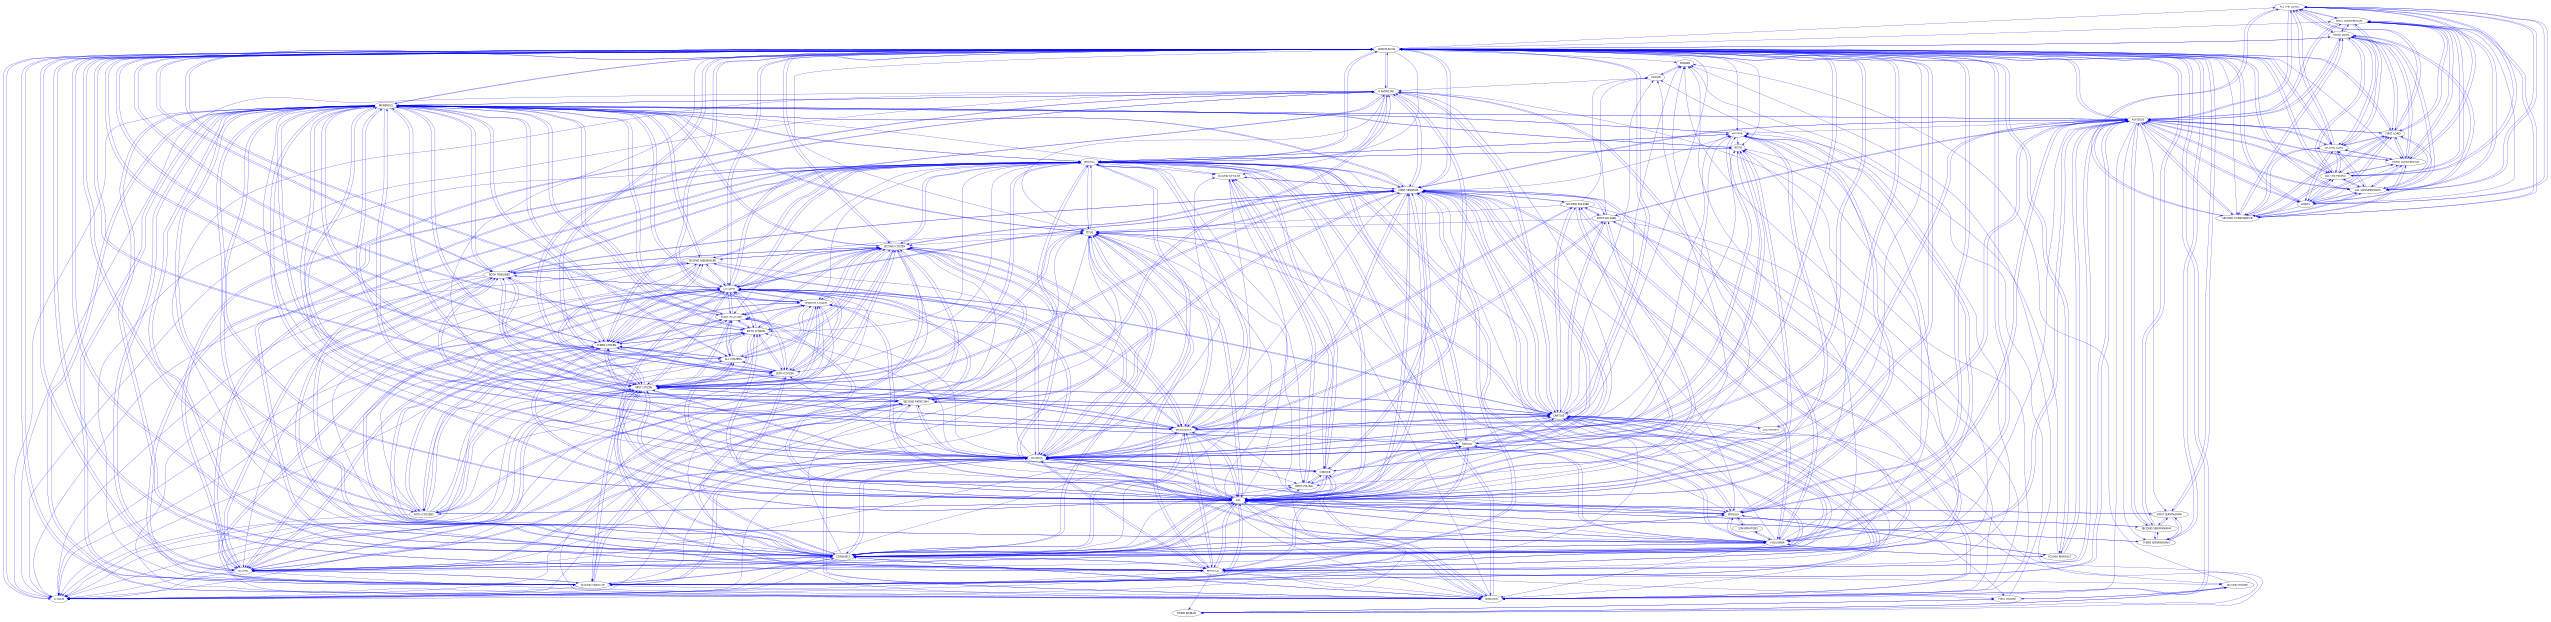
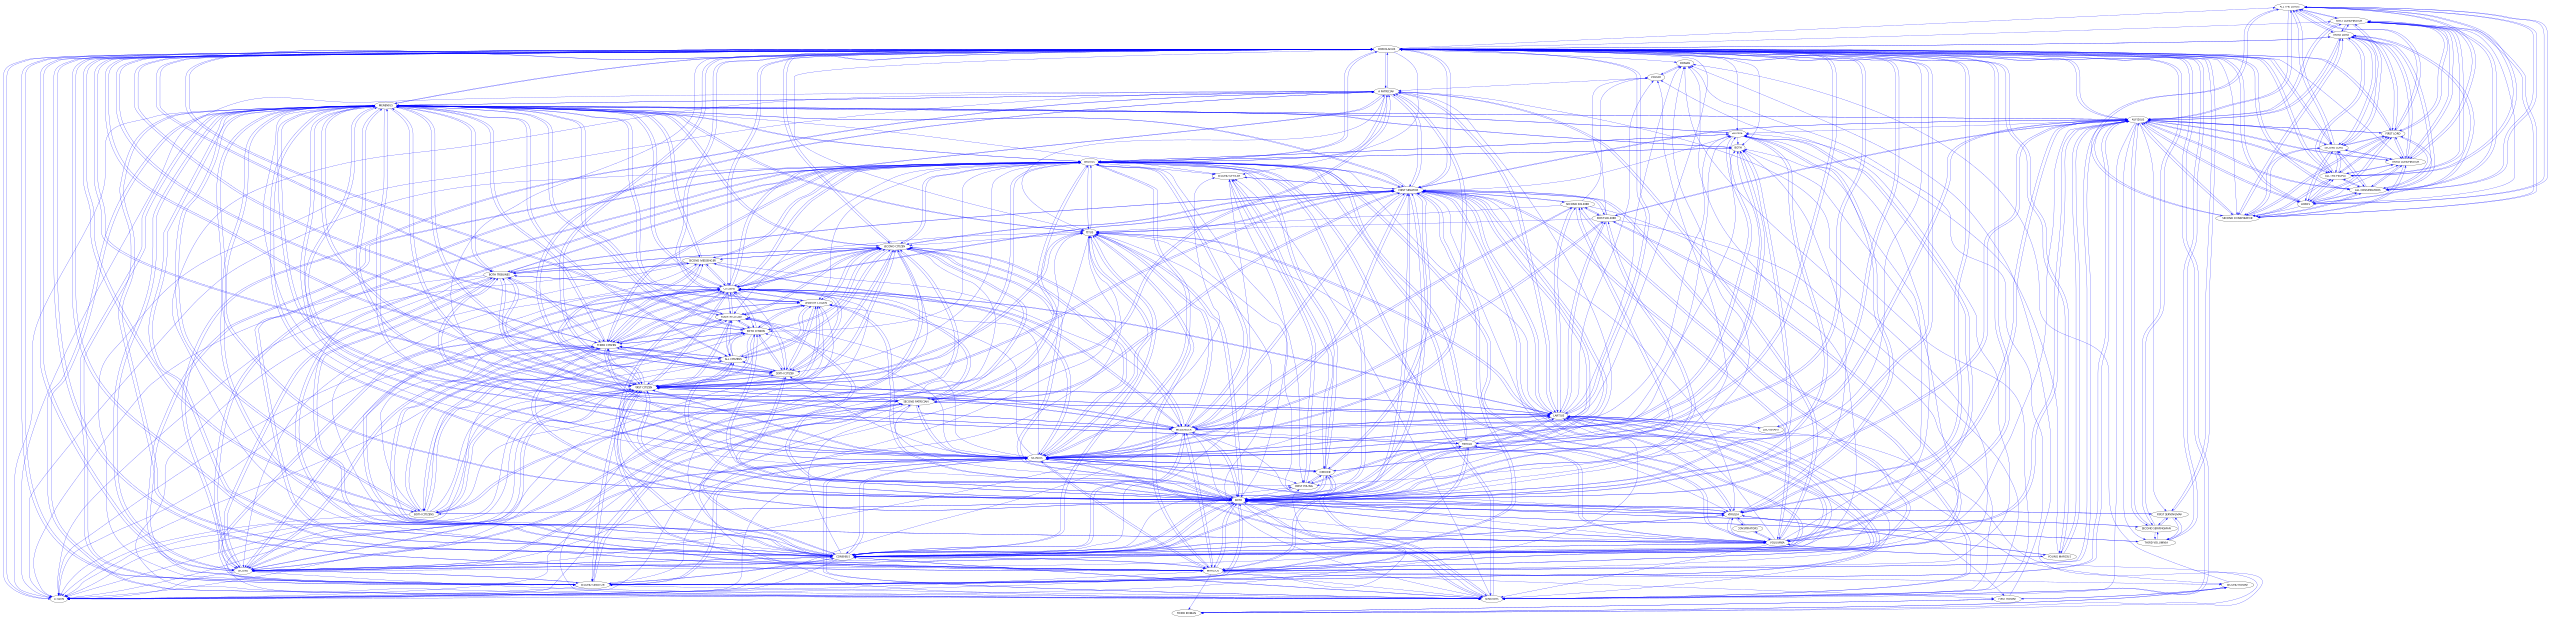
(913, 310) -> none
none -> (1294, 319)
(1238, 500) -> (1238, 500)
(2156, 543) -> (2156, 543)
